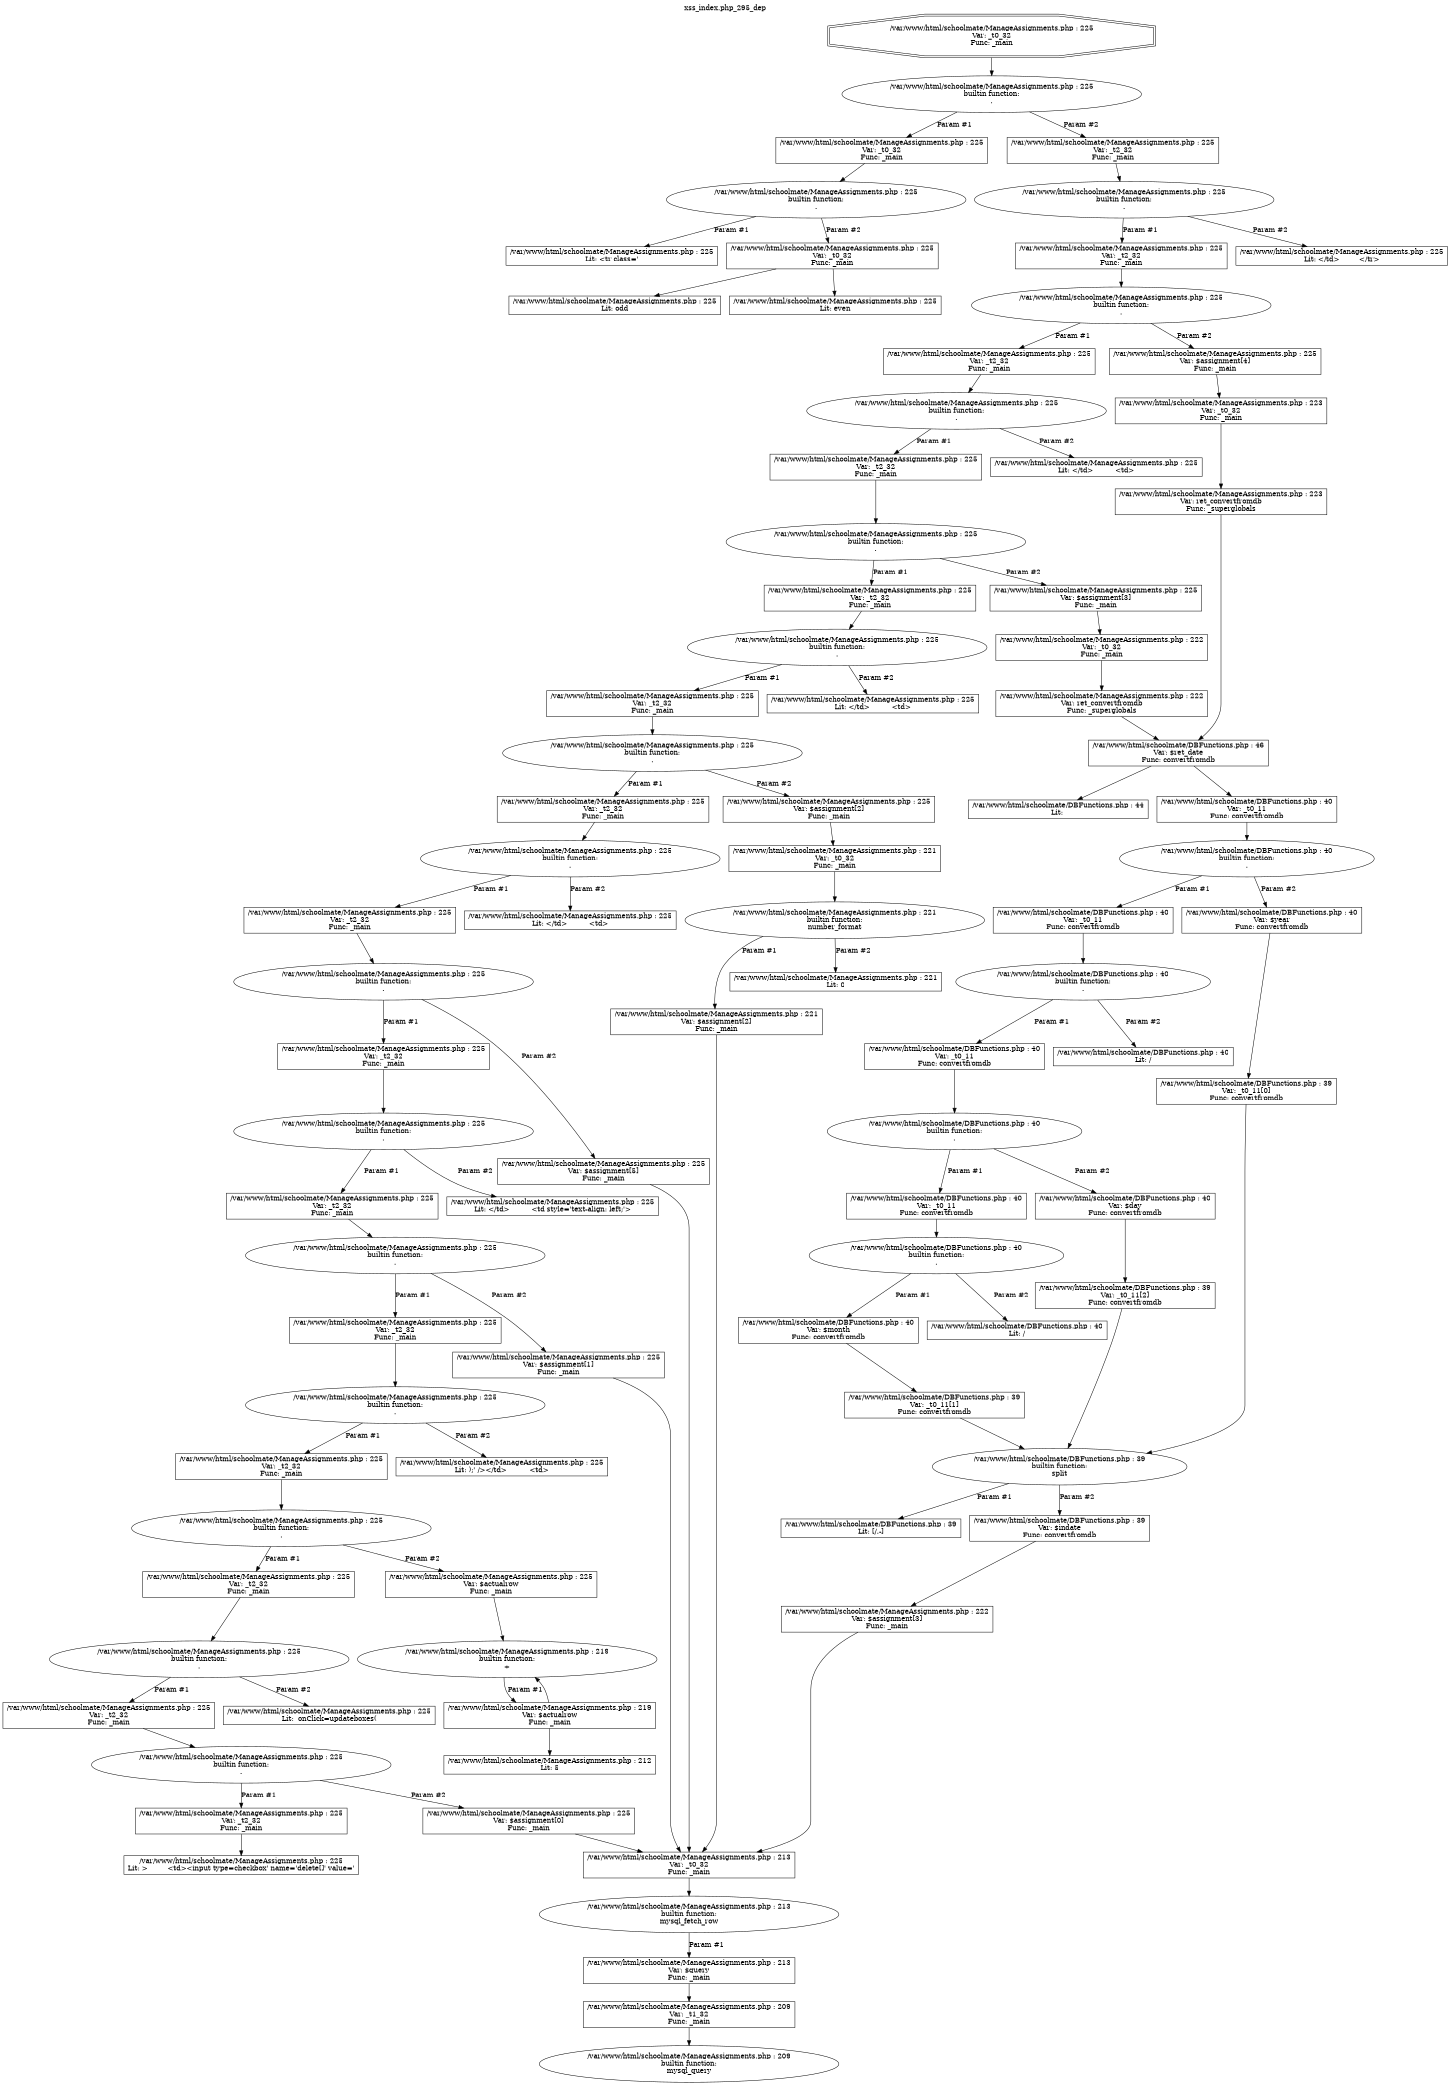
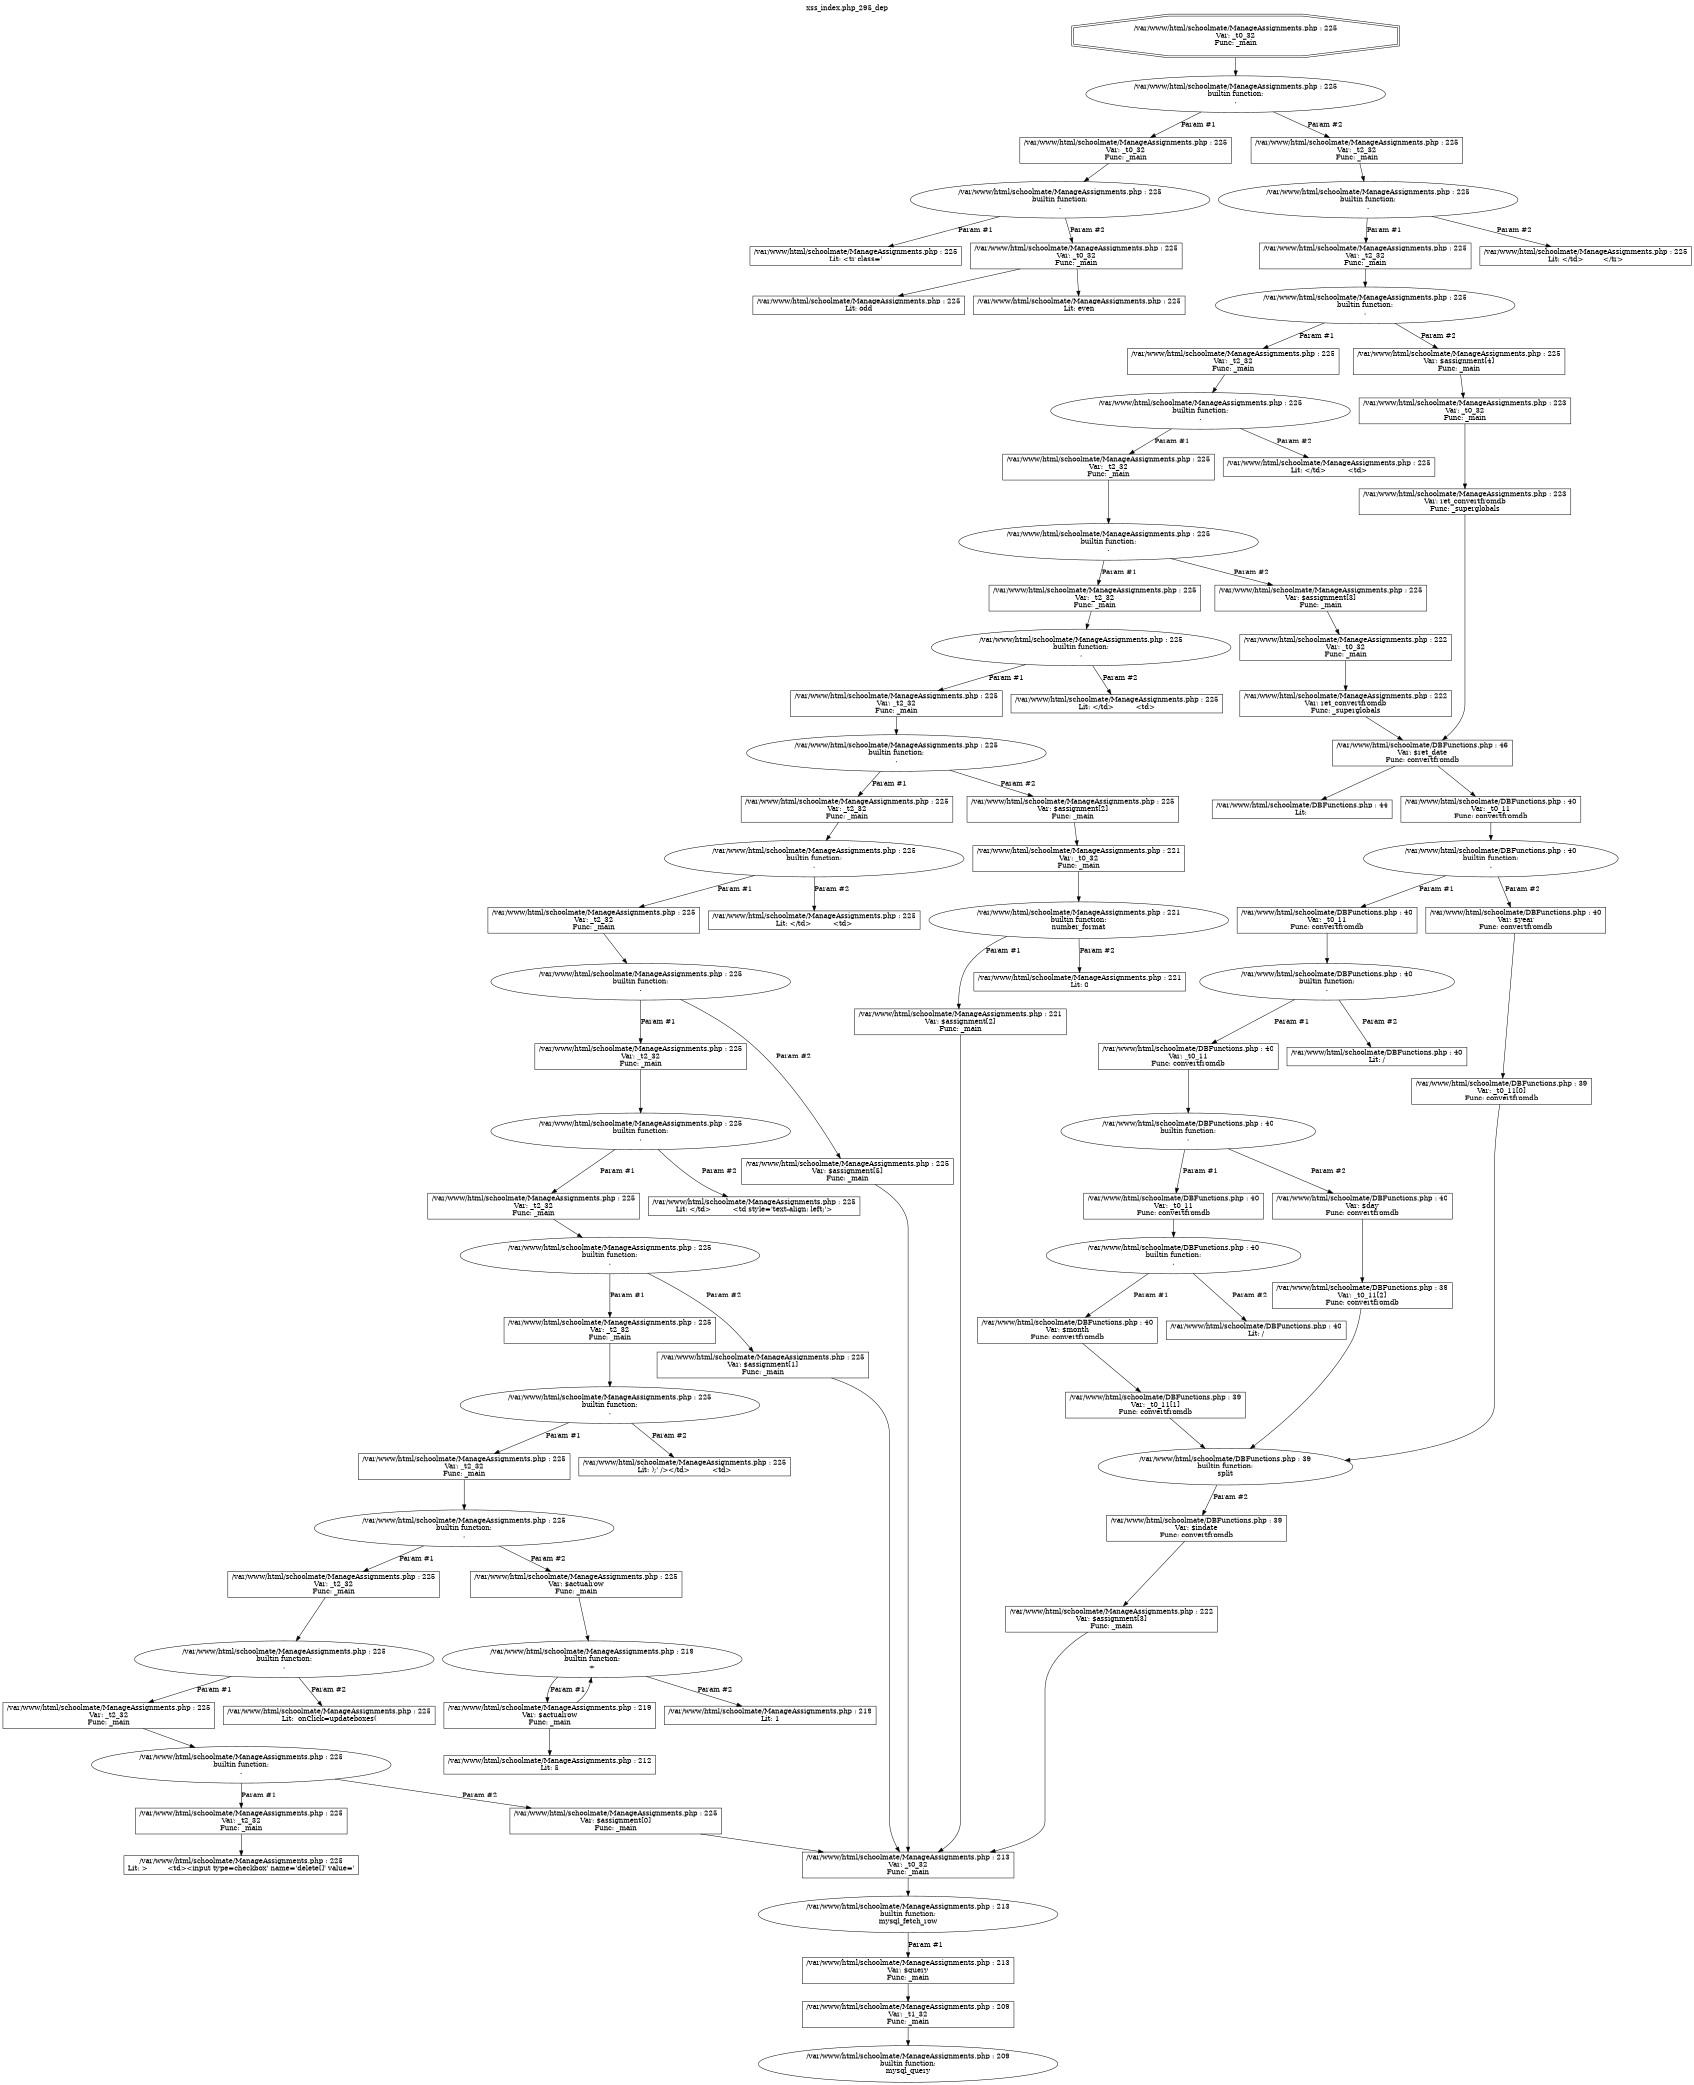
(871, 1528) -> none
none -> (770, 1715)
